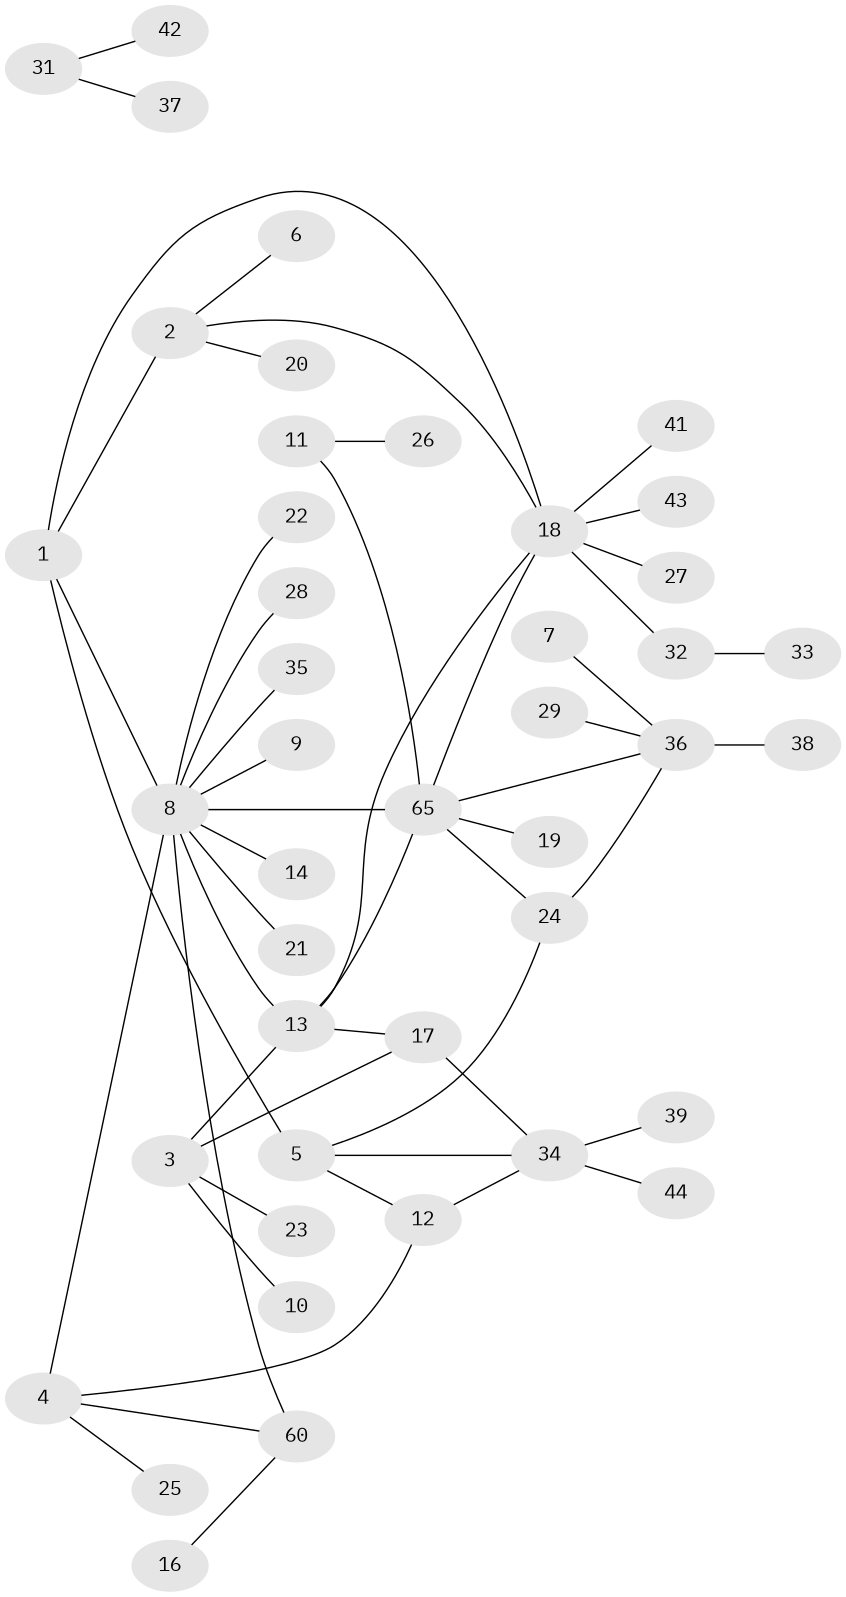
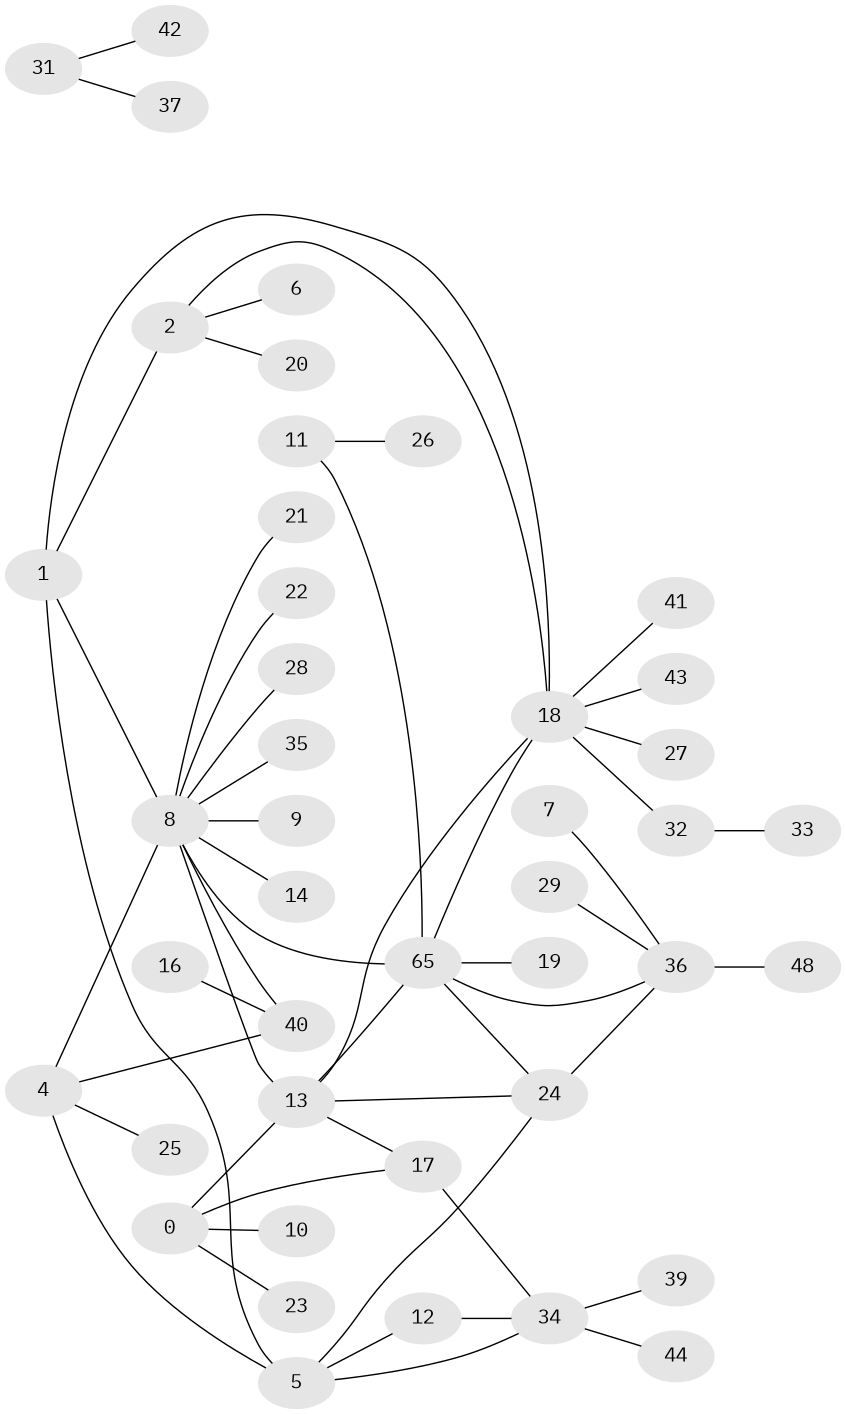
(803, 745) -> (803, 967)
none -> (423, 1098)
(170, 1161) -> (170, 1228)
(282, 1364) -> (131, 1265)
(297, 1436) -> (297, 1026)
